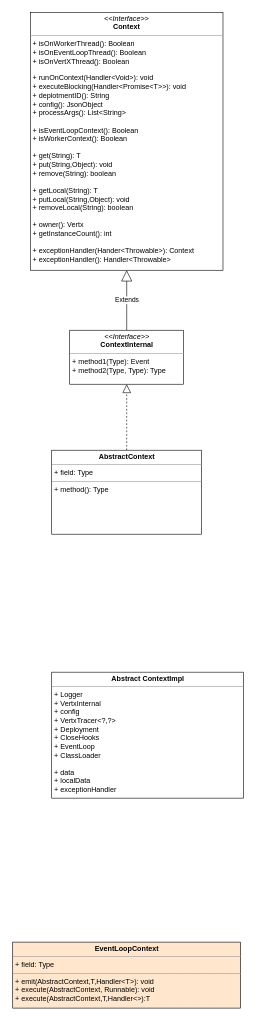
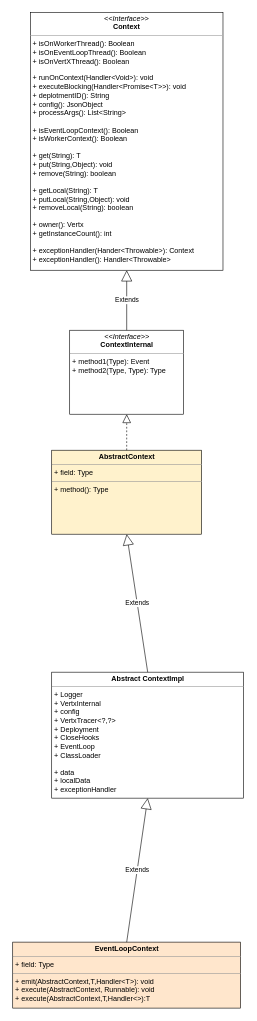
(127, 357) -> (127, 372)
(127, 492) -> (127, 492)
none -> (138, 609)
none -> (136, 875)
